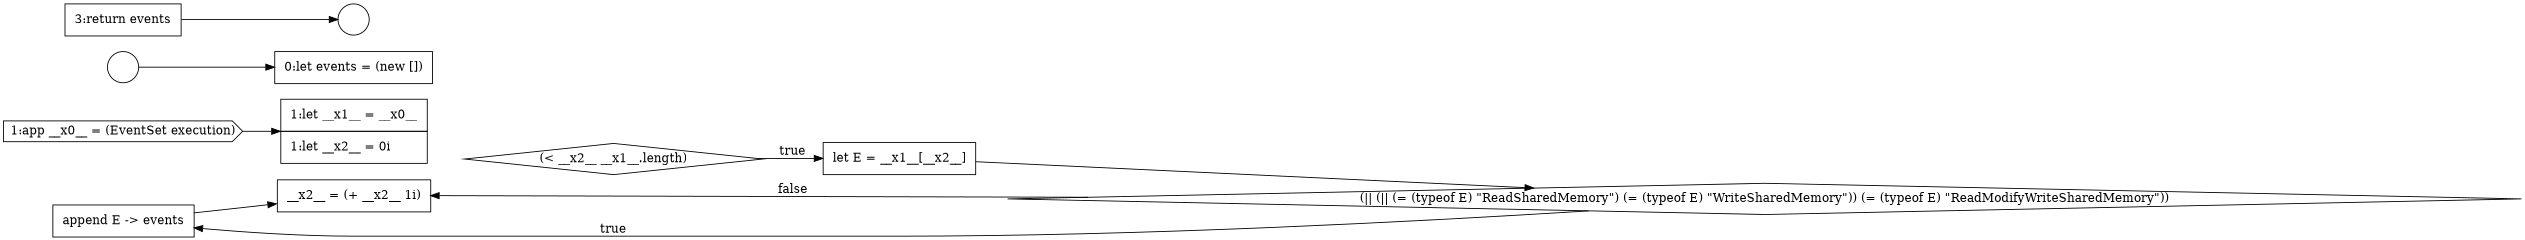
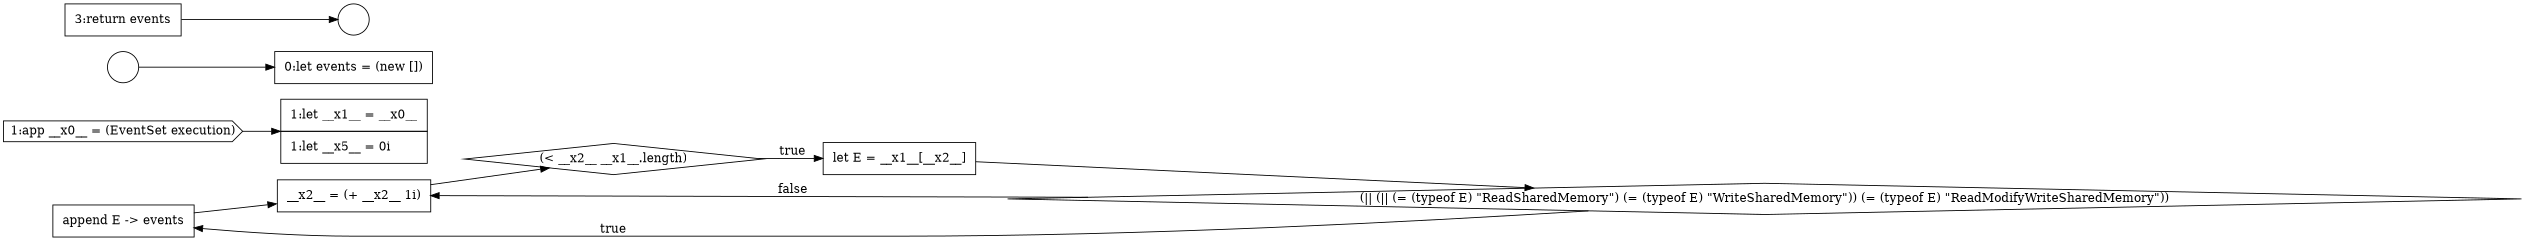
(341, 147) -> (341, 147)
none -> (486, 177)
